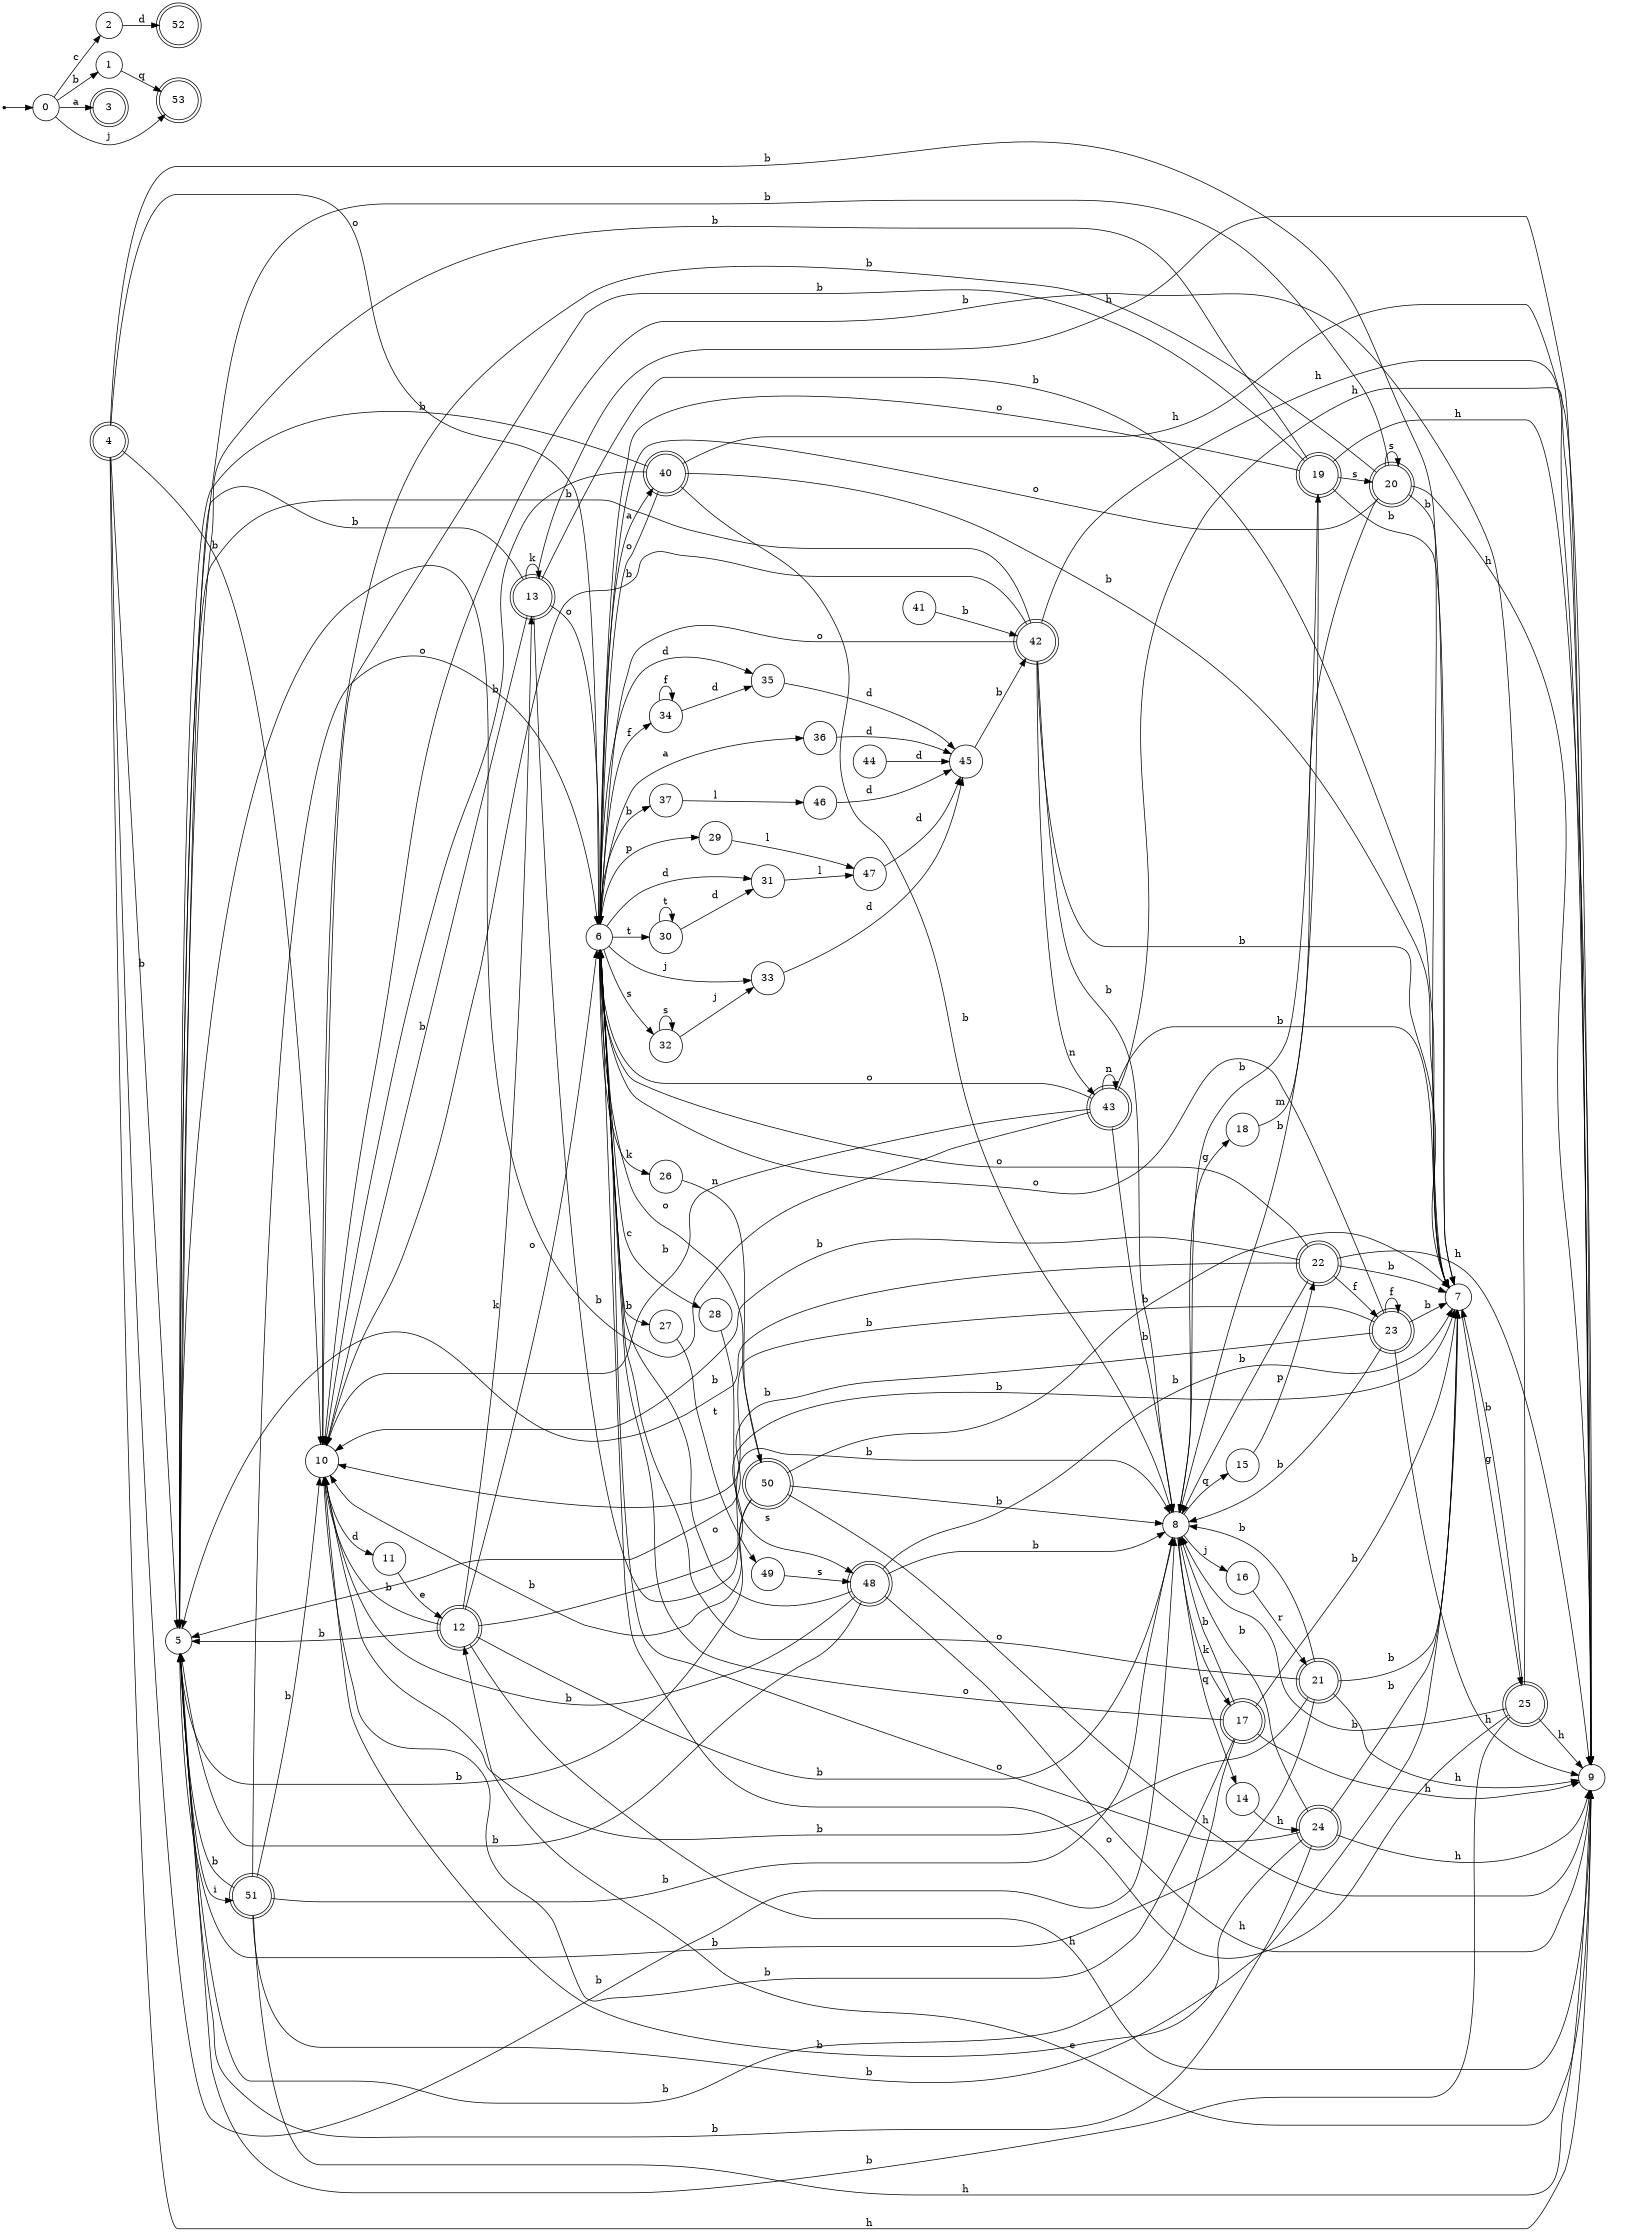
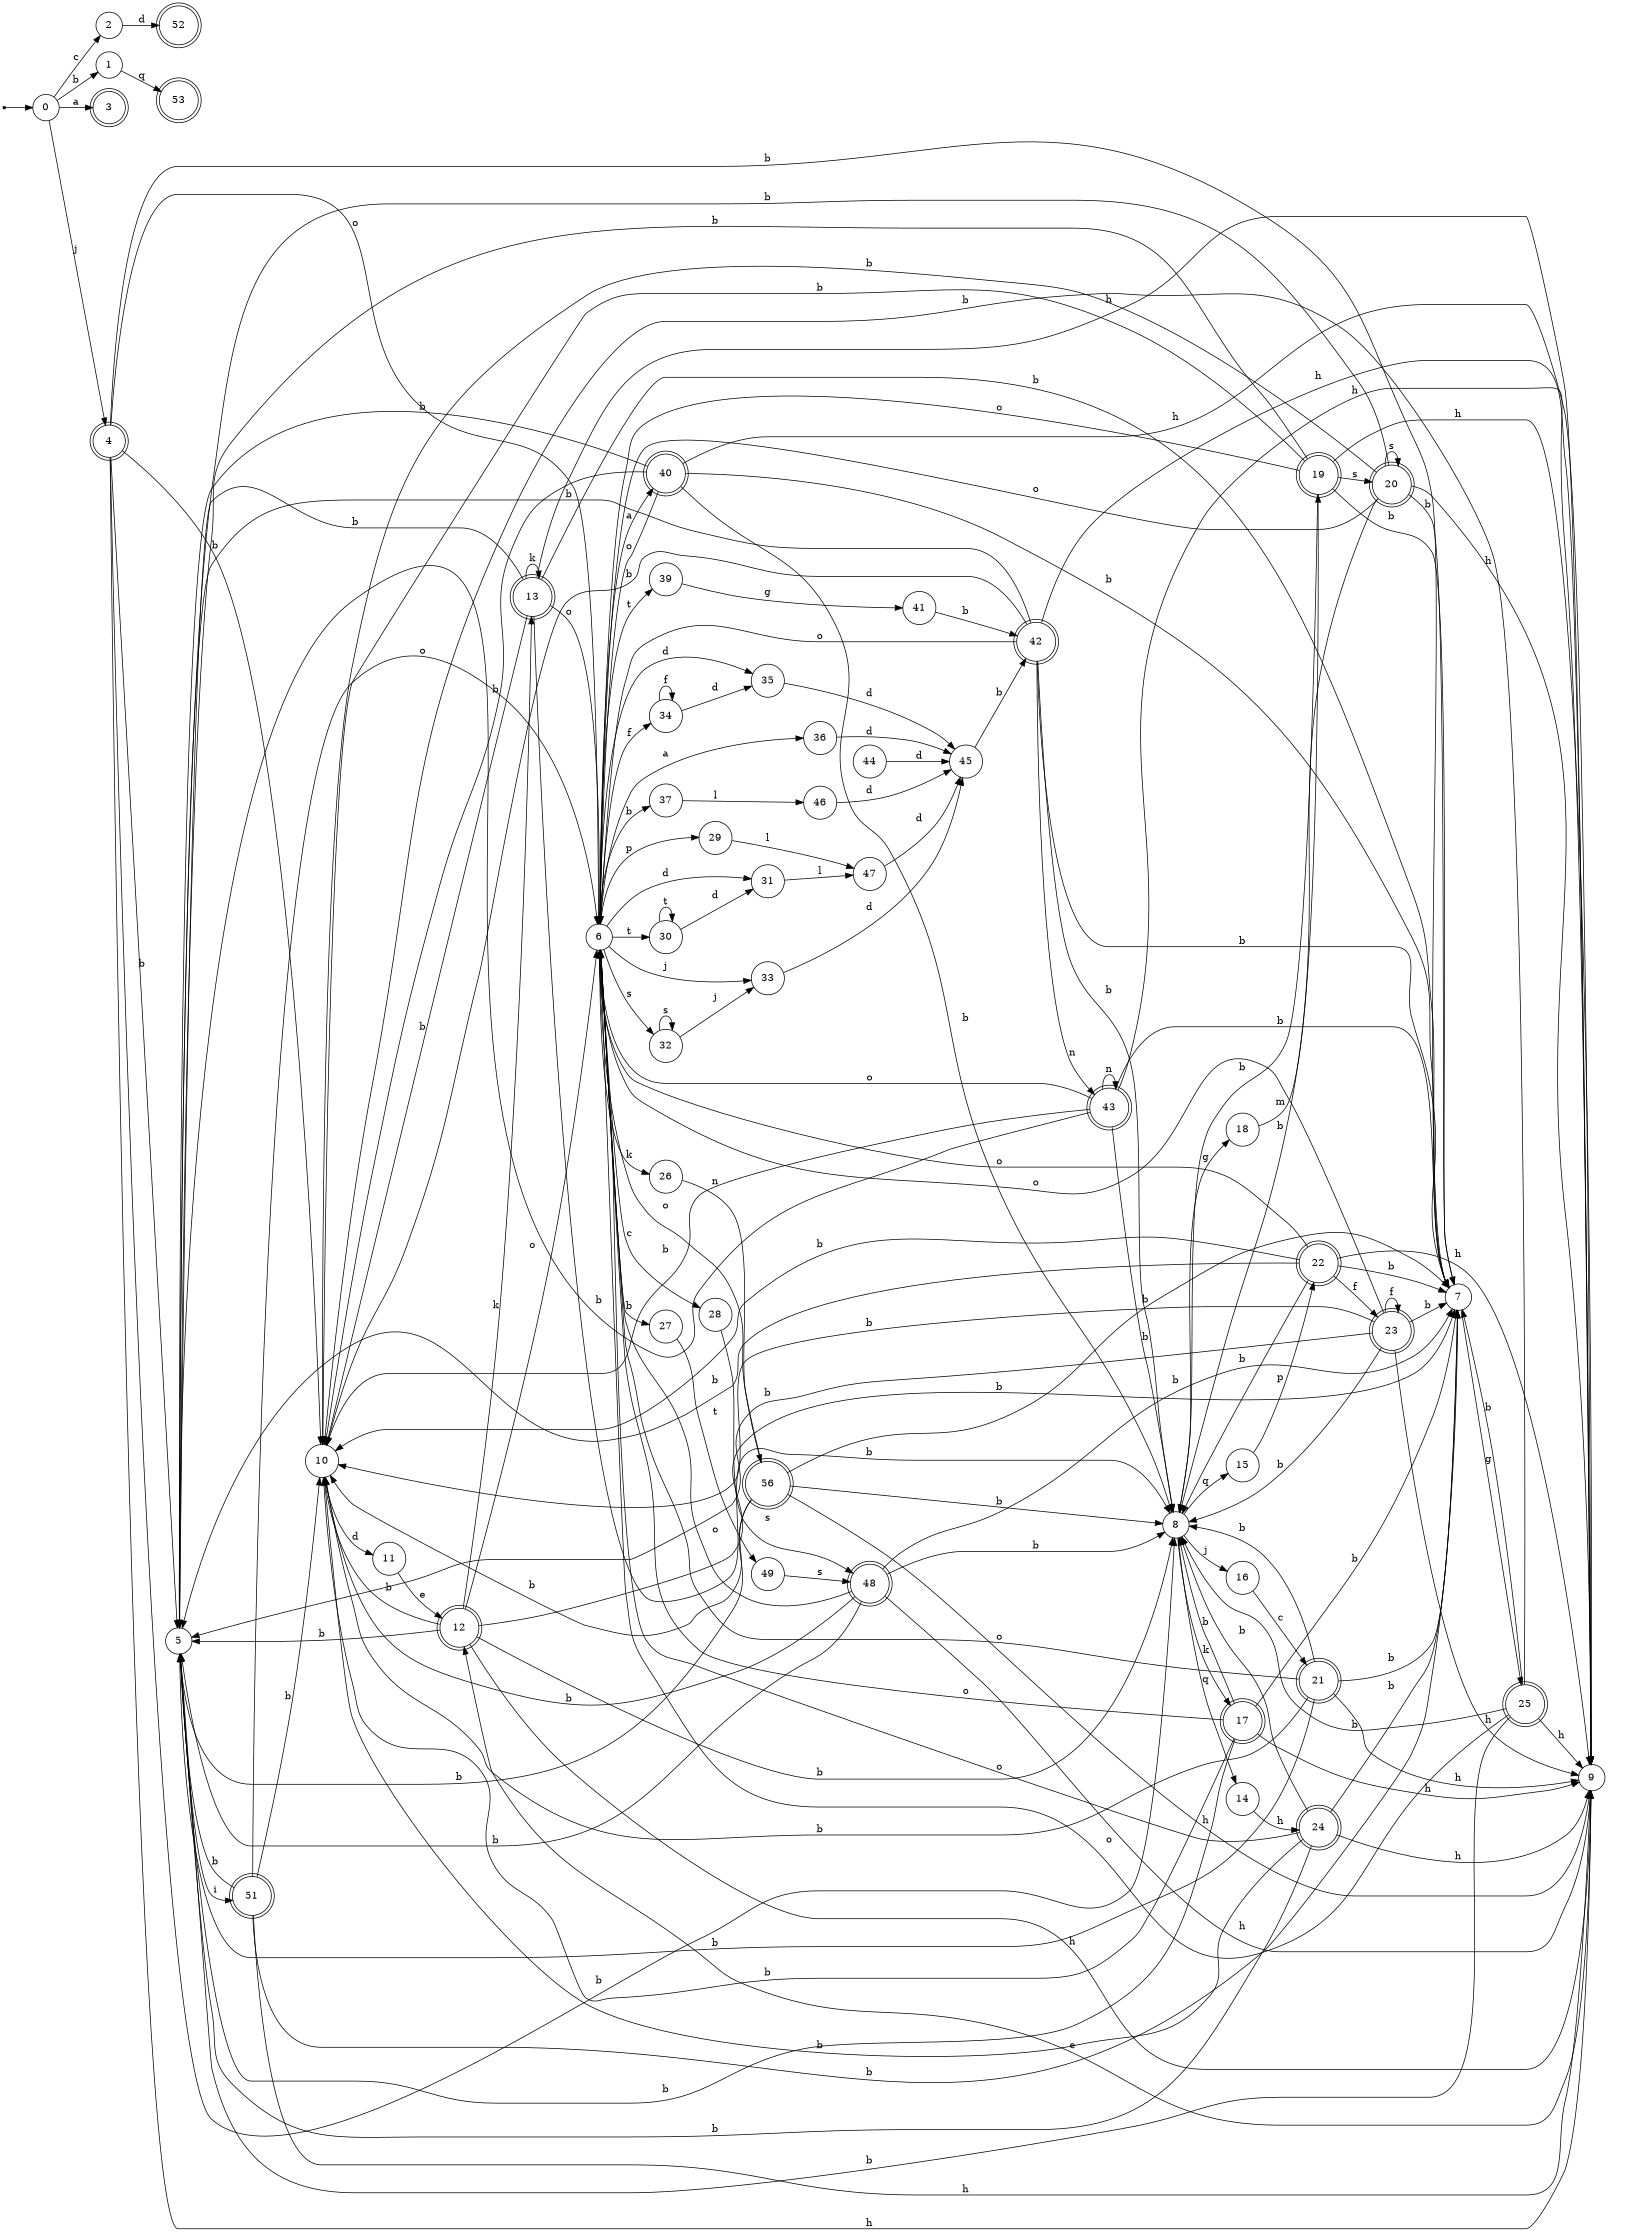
(107, 145) -> (77, 269)
none -> (666, 579)
(768, 1484) -> (768, 1484)
(1281, 1618) -> (1281, 1618)
(834, 1863) -> none
